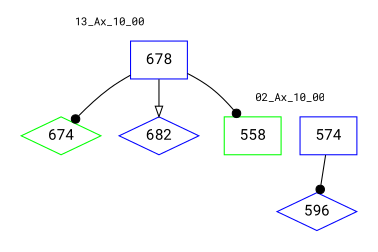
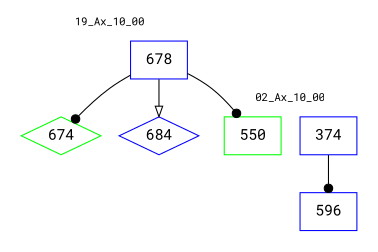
(110, 23) -> (110, 23)
(159, 136) -> (159, 136)
(253, 136) -> (253, 136)
(328, 136) -> (328, 136)
(317, 212) -> (328, 212)
